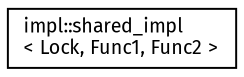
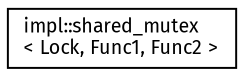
(122, 38) -> (122, 38)
